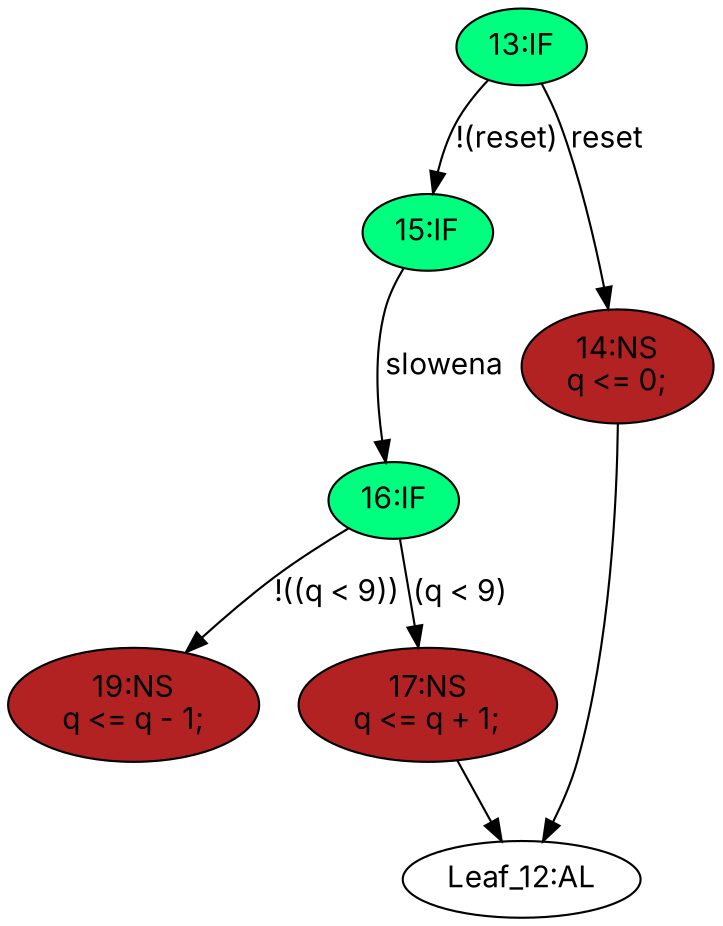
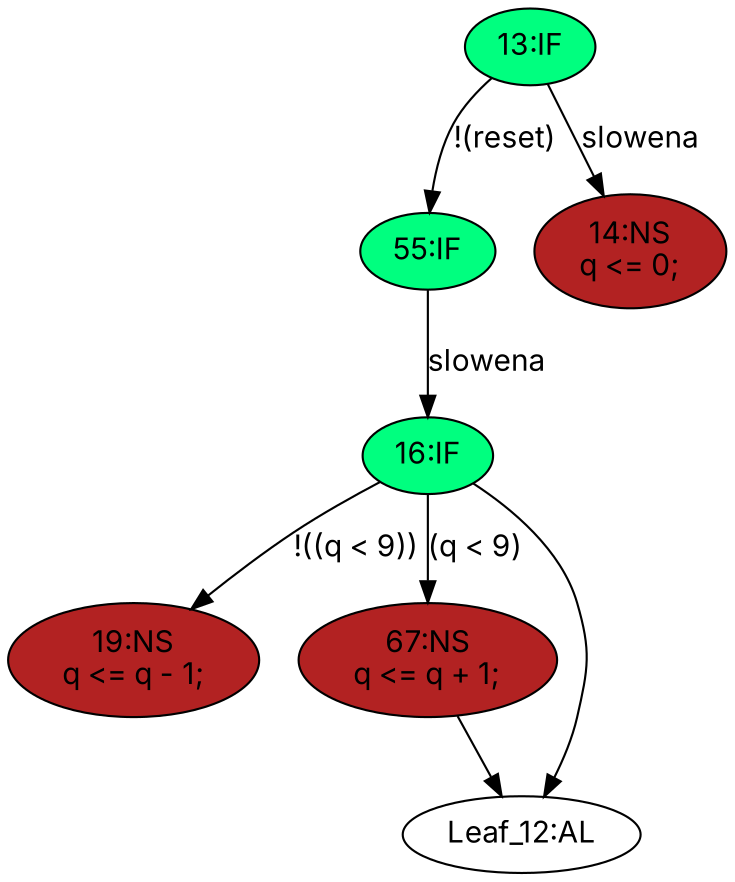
(607, 140) -> (640, 140)
(428, 232) -> (428, 251)
(604, 626) -> (580, 613)
(428, 705) -> (428, 660)
